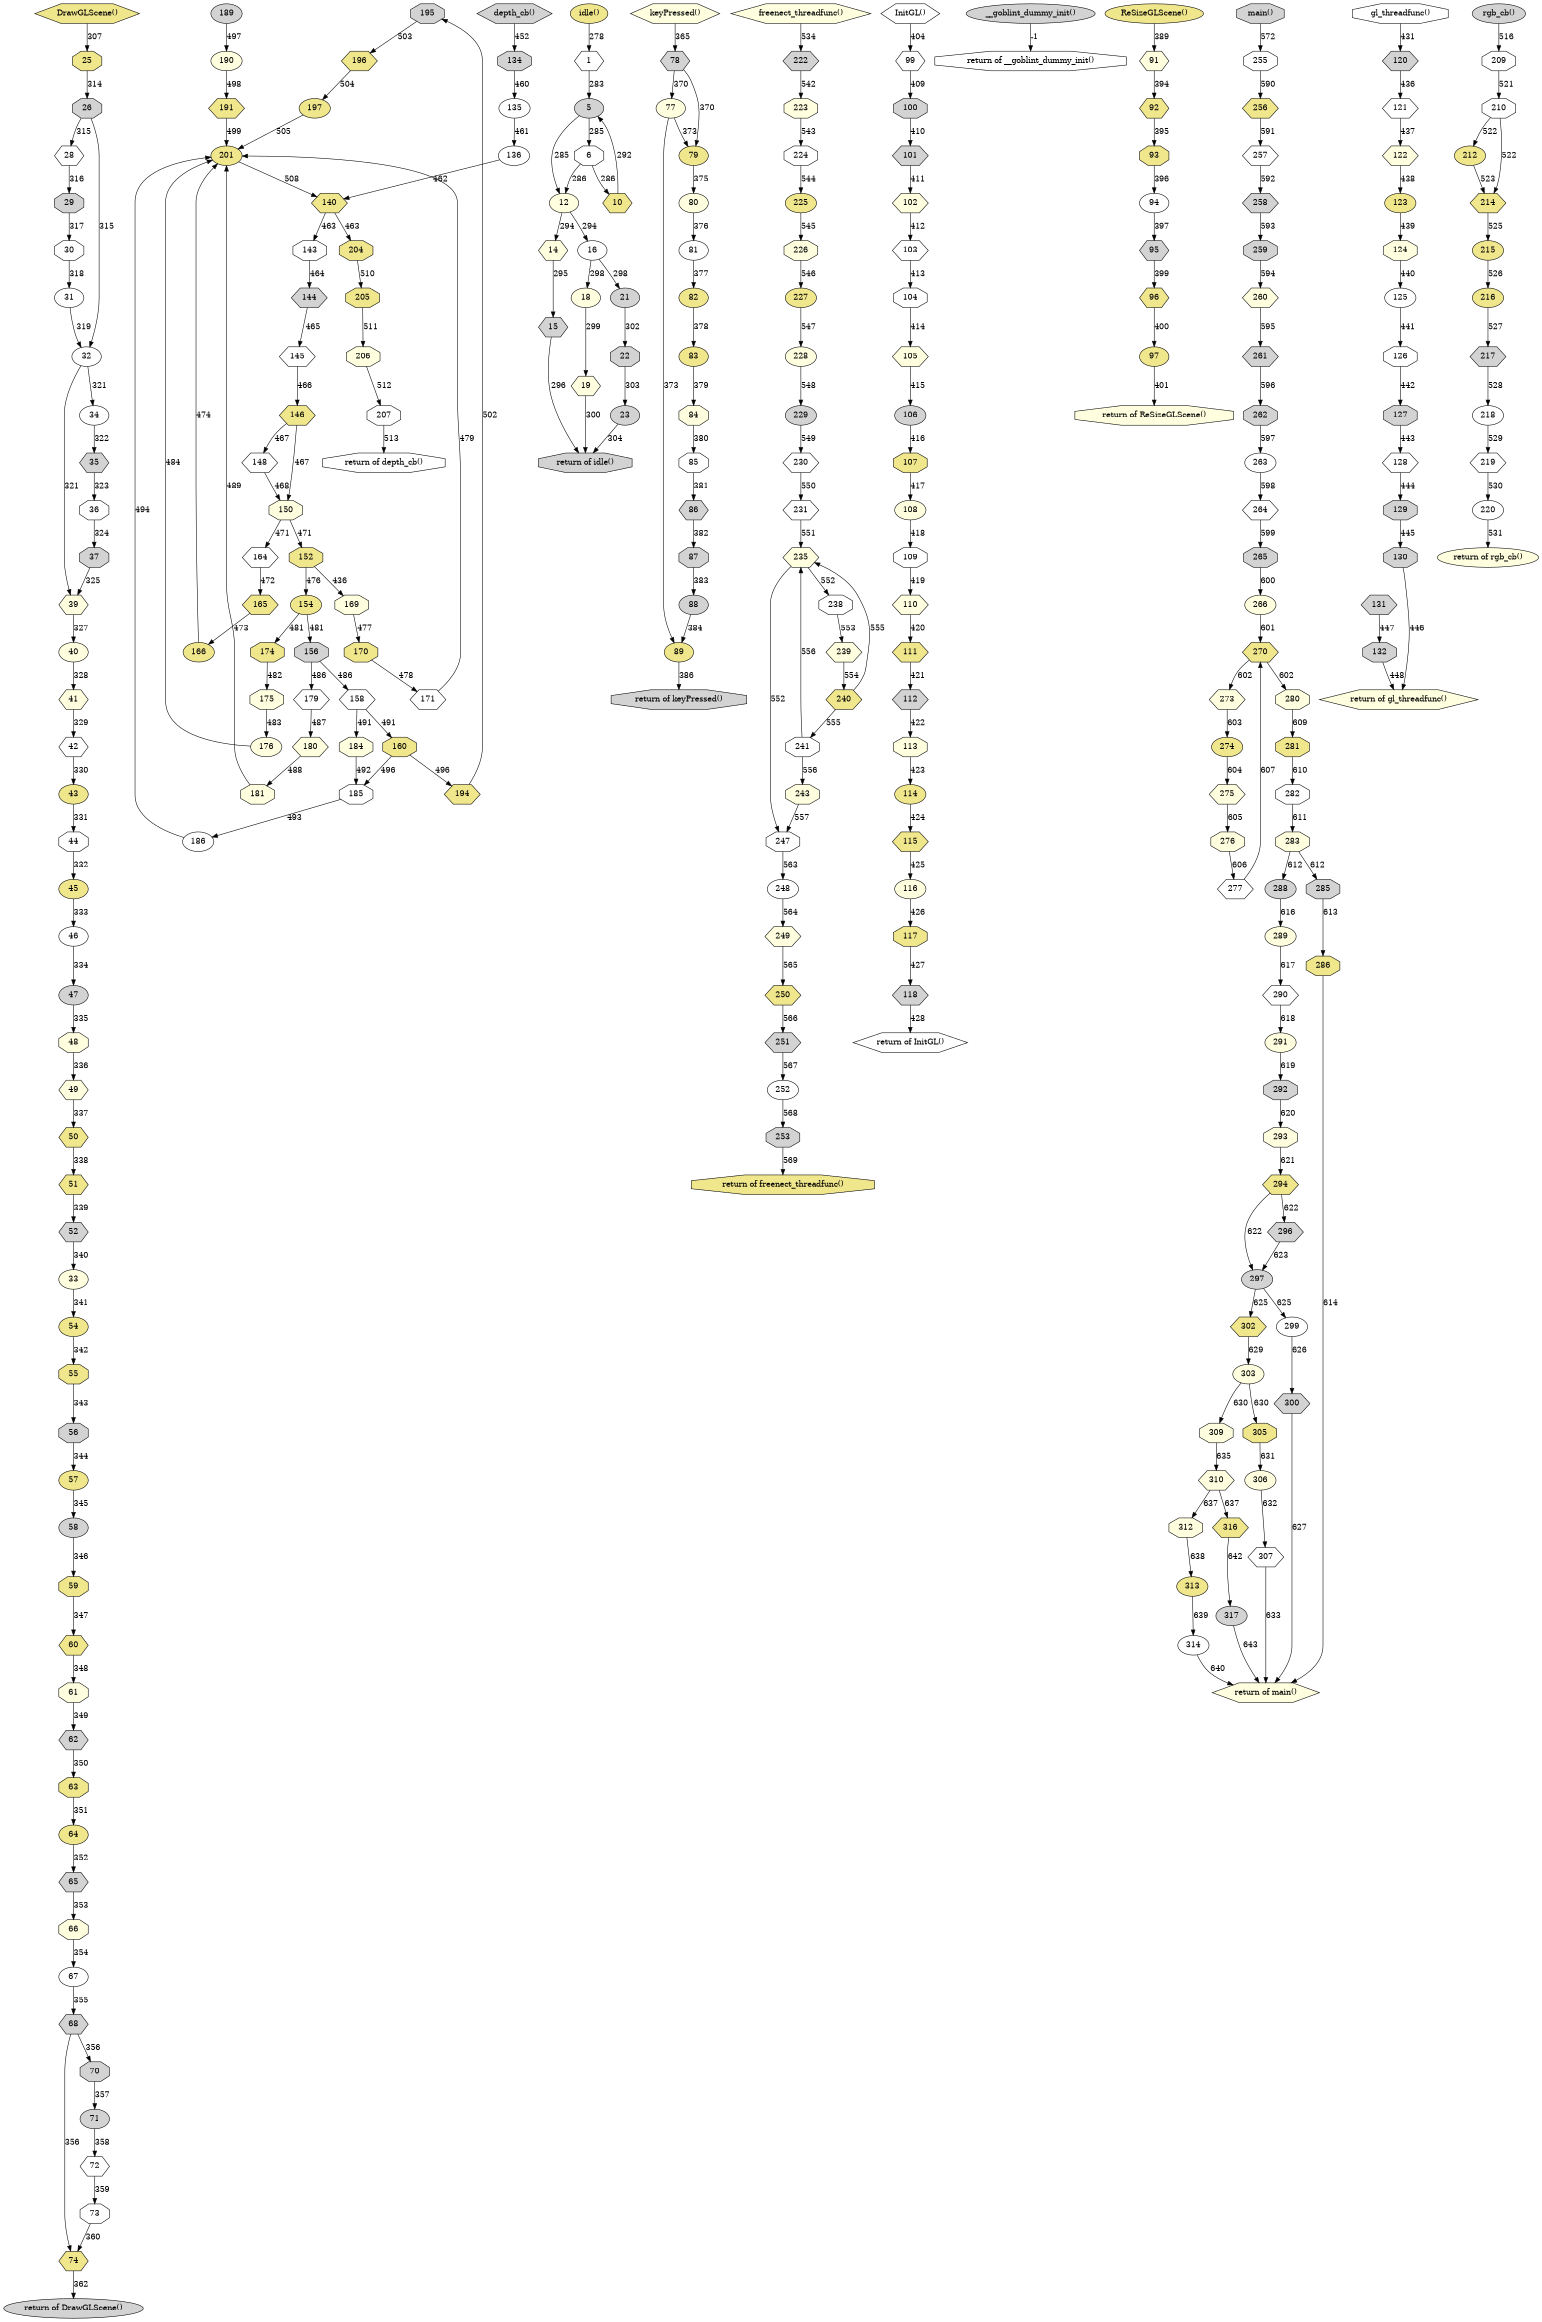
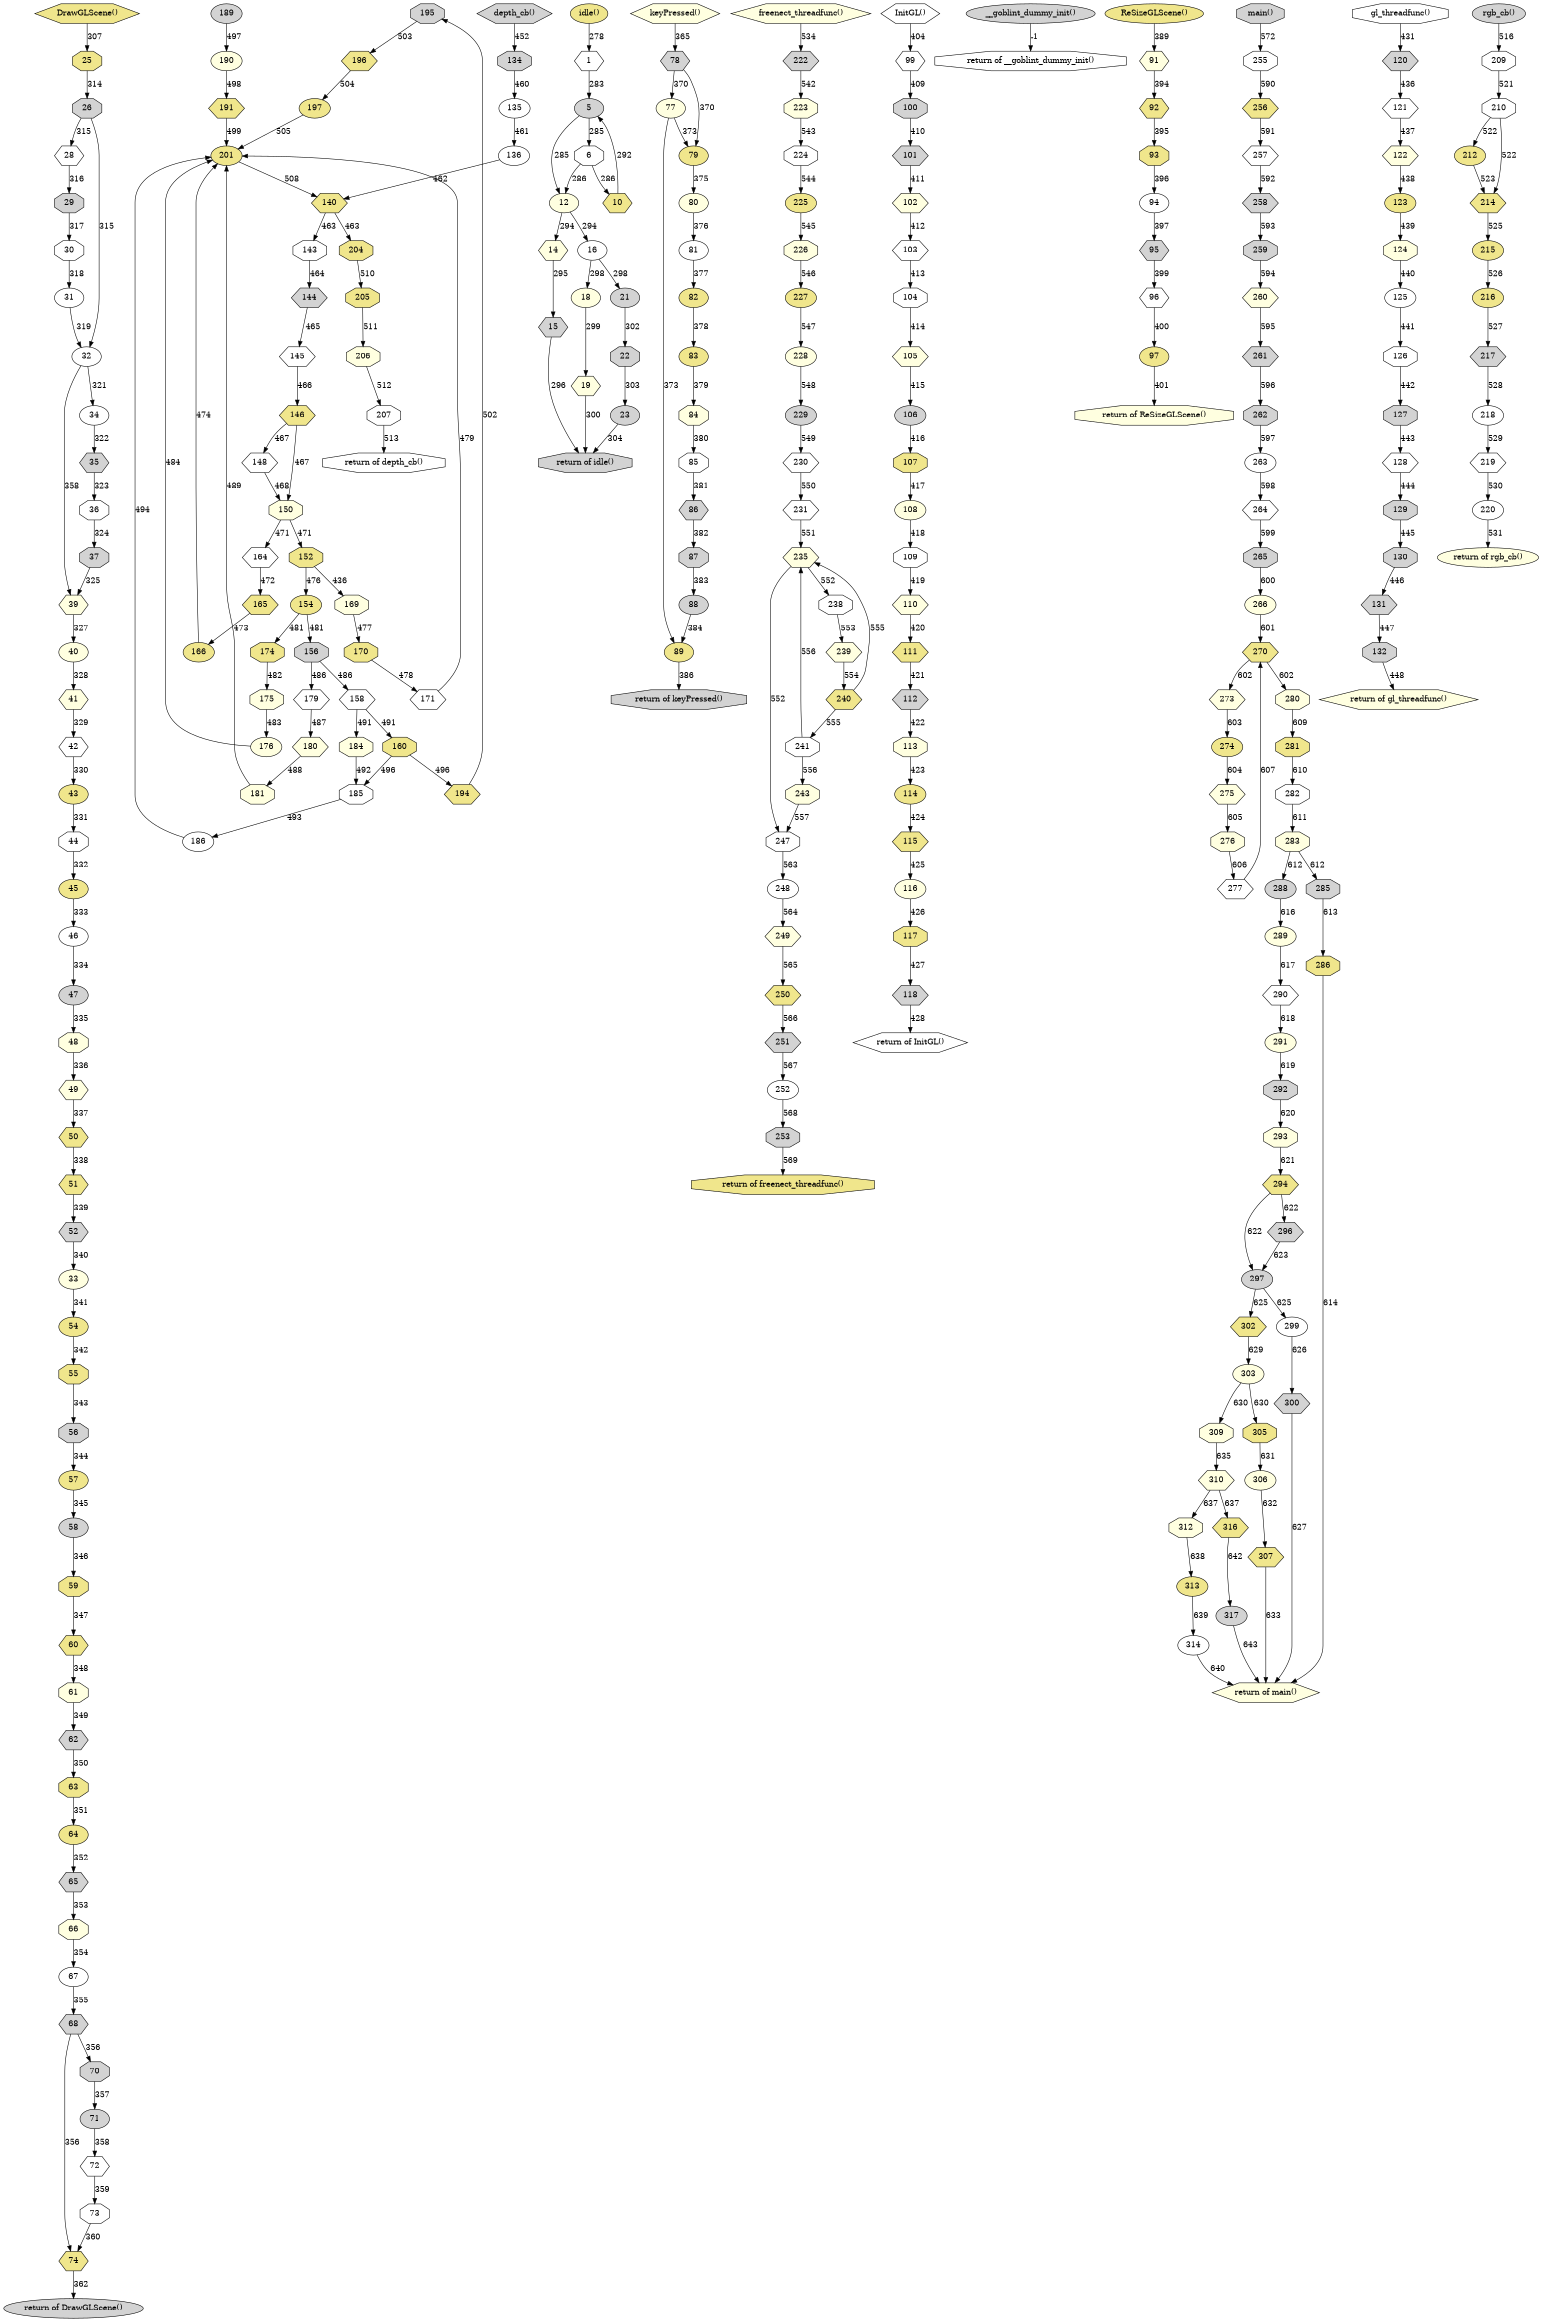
(1154, 298) -> (1154, 298)
(72, 486) -> (72, 486)
(1409, 626) -> (1389, 578)
(1266, 1557) -> (1266, 1557)
